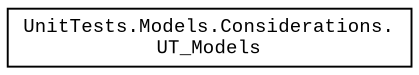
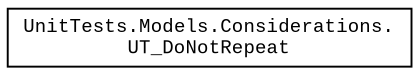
(210, 38) -> (210, 38)
